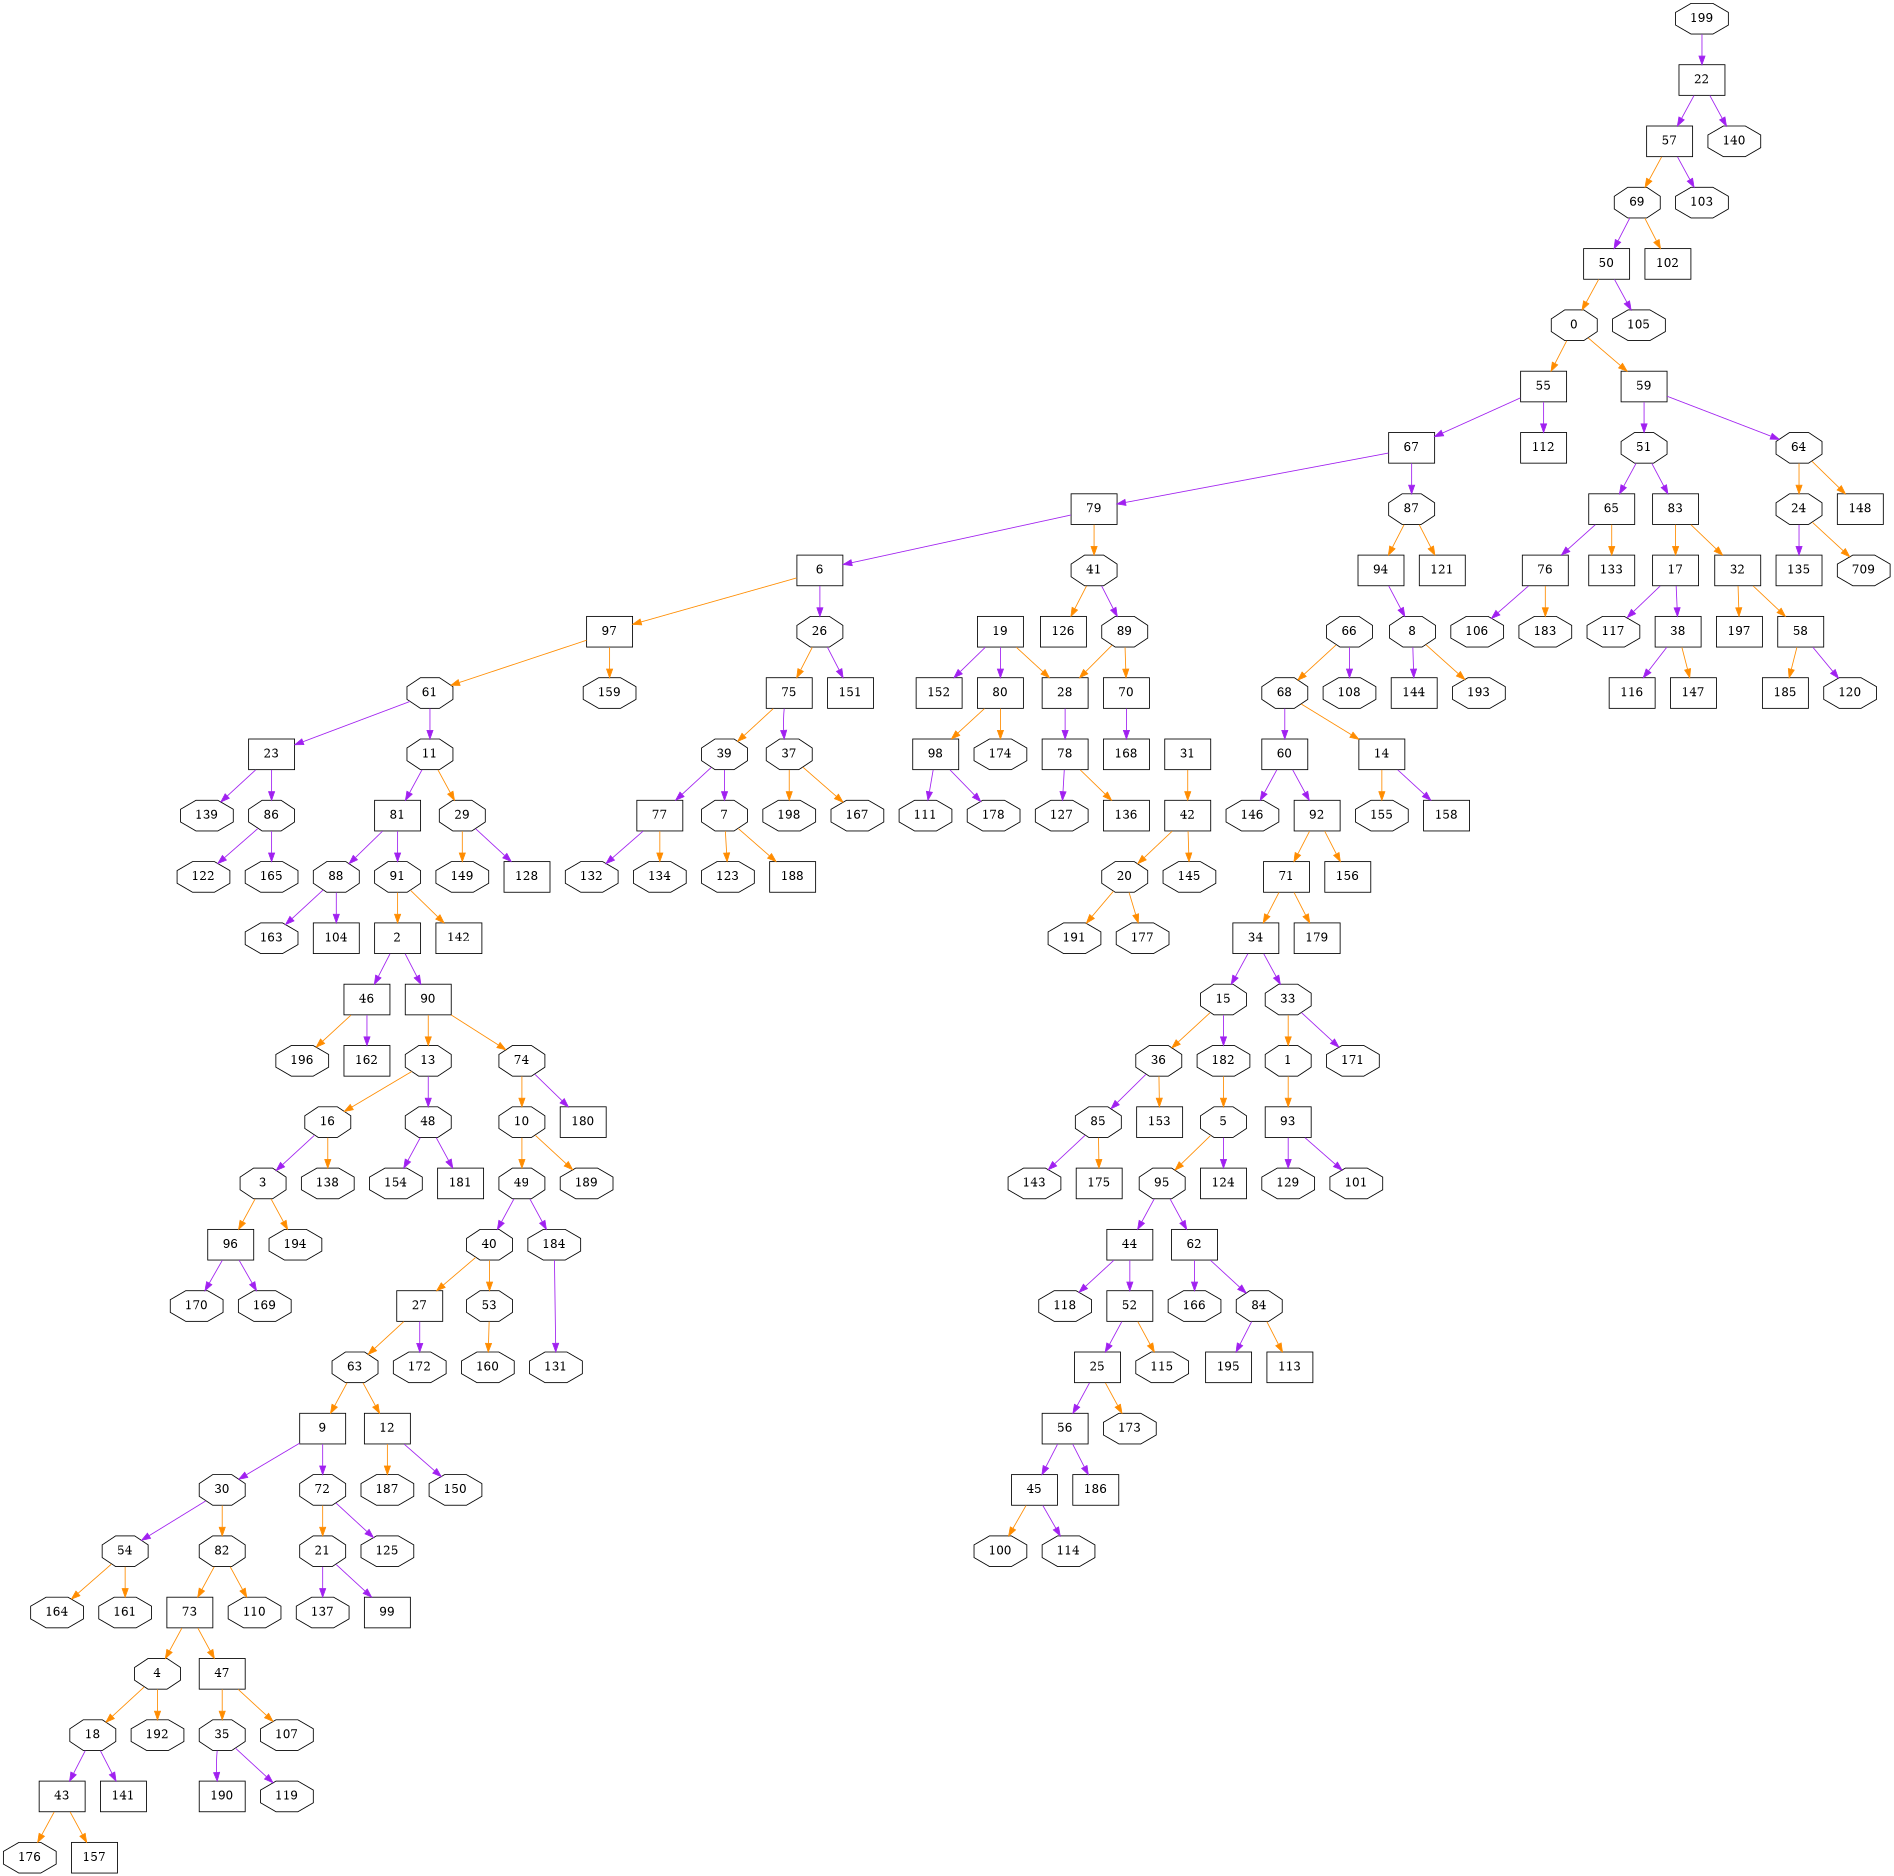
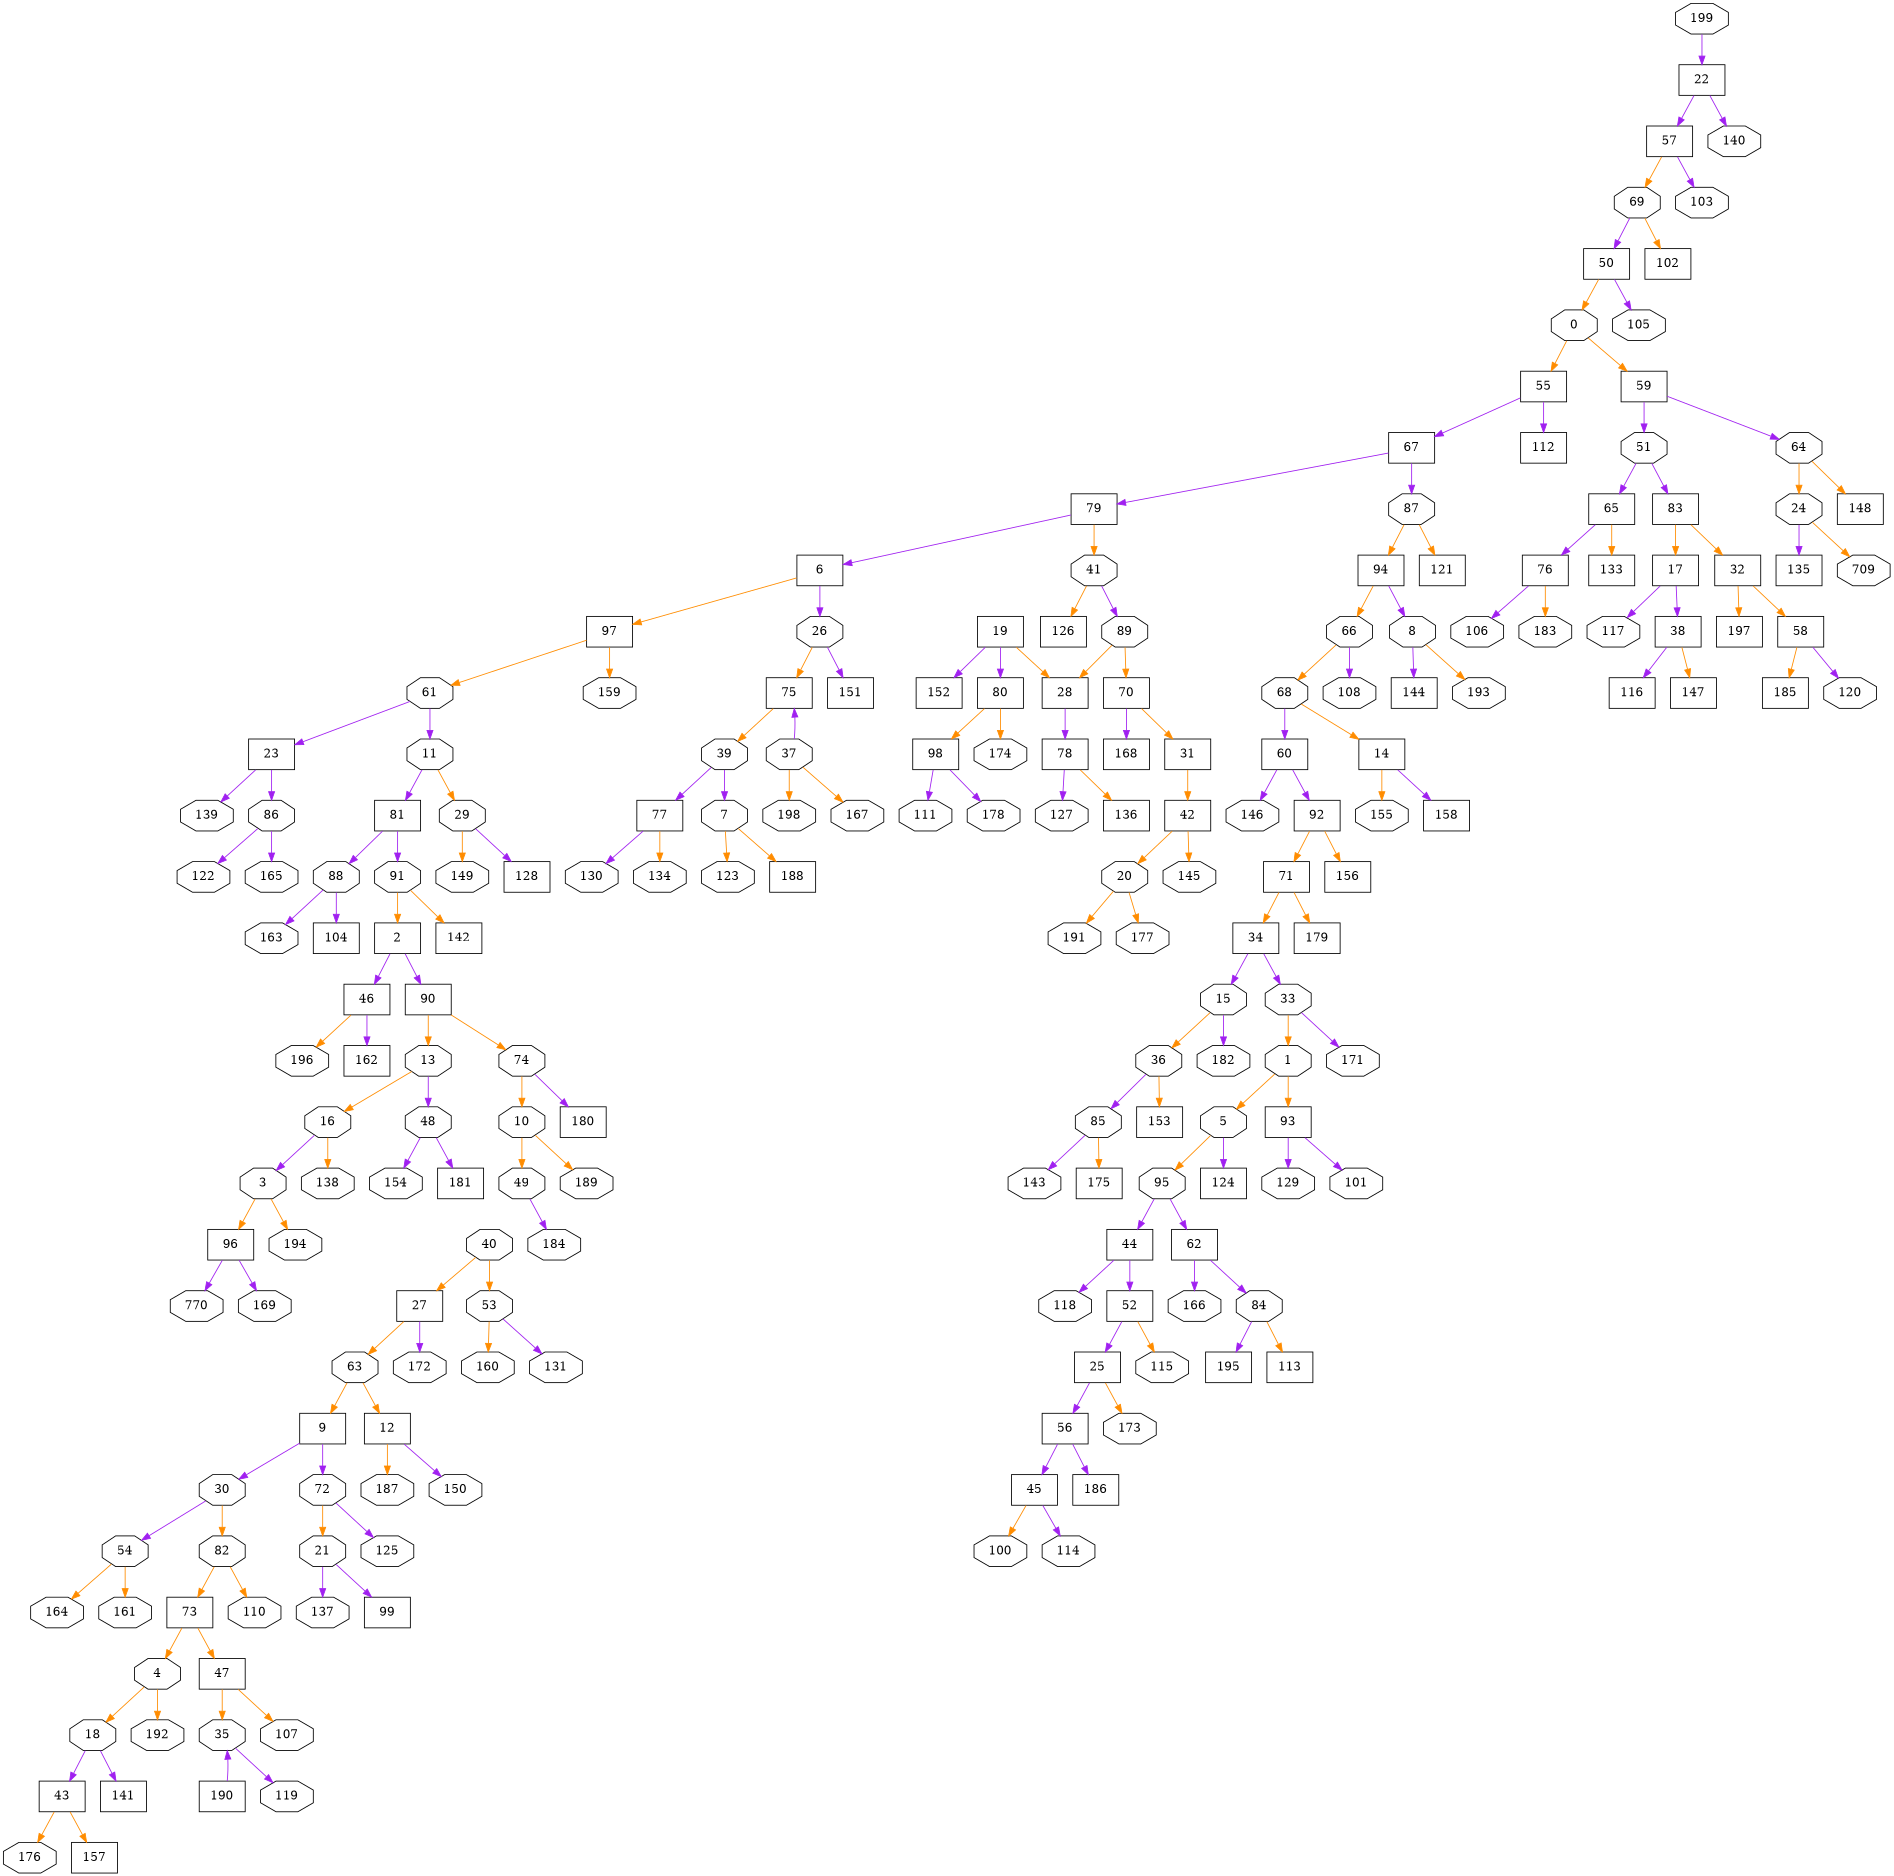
none -> (1367, 597)
(784, 719) -> (795, 728)
none -> (1154, 721)
(592, 877) -> (592, 877)
(1223, 1087) -> (1259, 1089)
(508, 1210) -> none
(555, 1302) -> (519, 1333)
(197, 1306) -> (197, 1306)
(217, 1762) -> (228, 1770)
